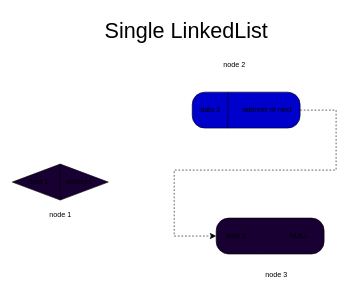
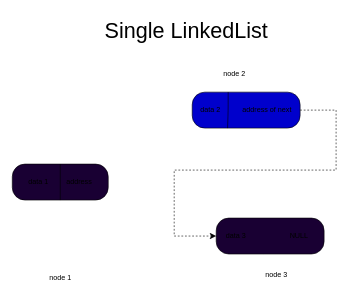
(234, 65) -> (234, 74)
(60, 182) -> (60, 182)
(60, 215) -> (60, 278)
